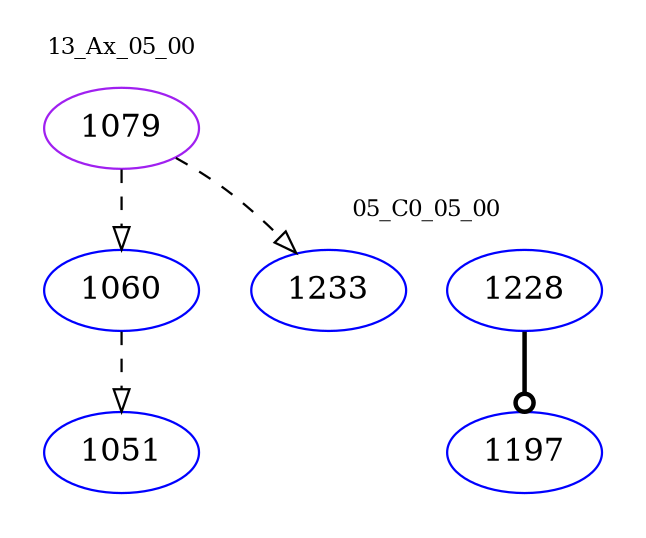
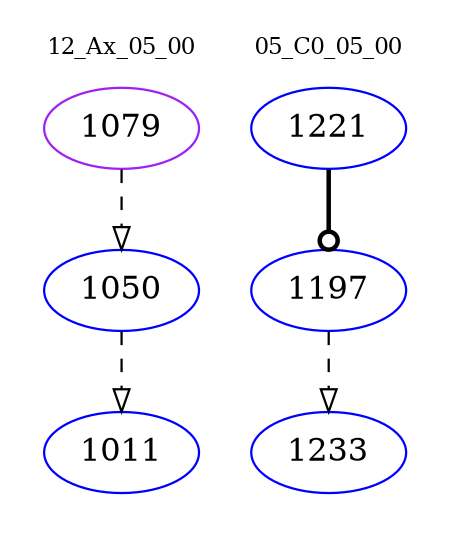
(122, 48) -> (122, 48)
(248, 208) -> (329, 360)
(122, 290) -> (122, 290)
(525, 290) -> (329, 128)
(122, 453) -> (122, 453)
